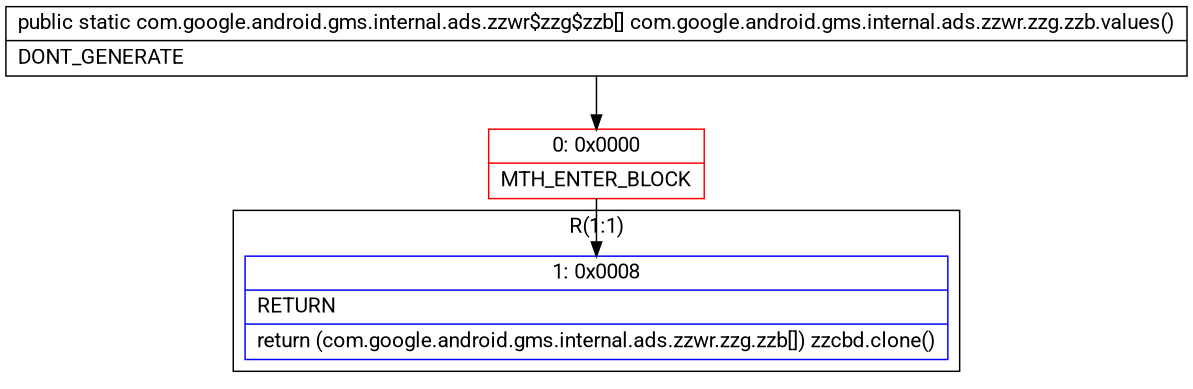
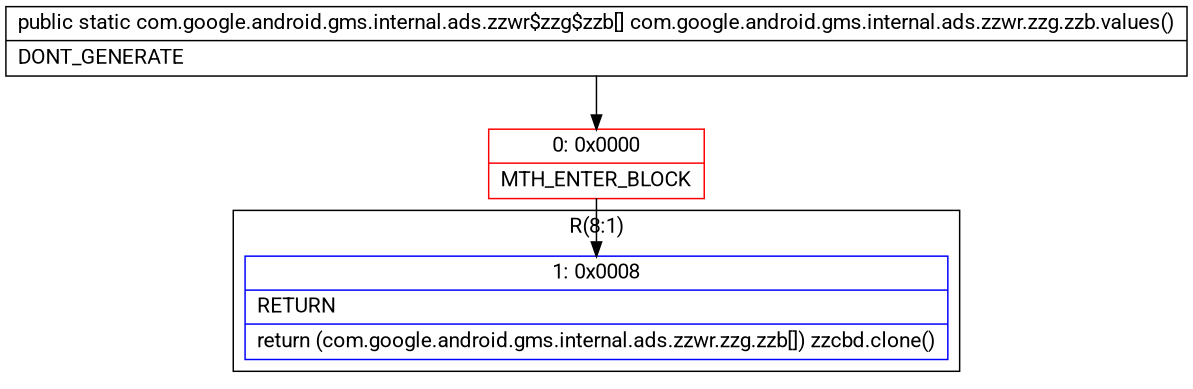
(596, 227) -> (596, 227)
